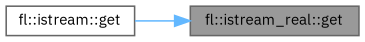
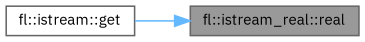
(275, 21) -> (275, 21)
